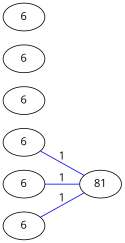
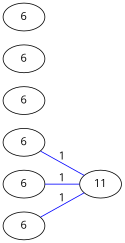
(101, 184) -> (101, 184)
